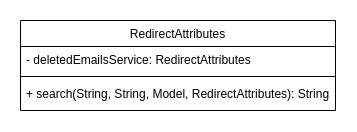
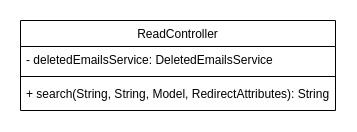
(178, 34) -> (178, 34)
(153, 60) -> (157, 60)
